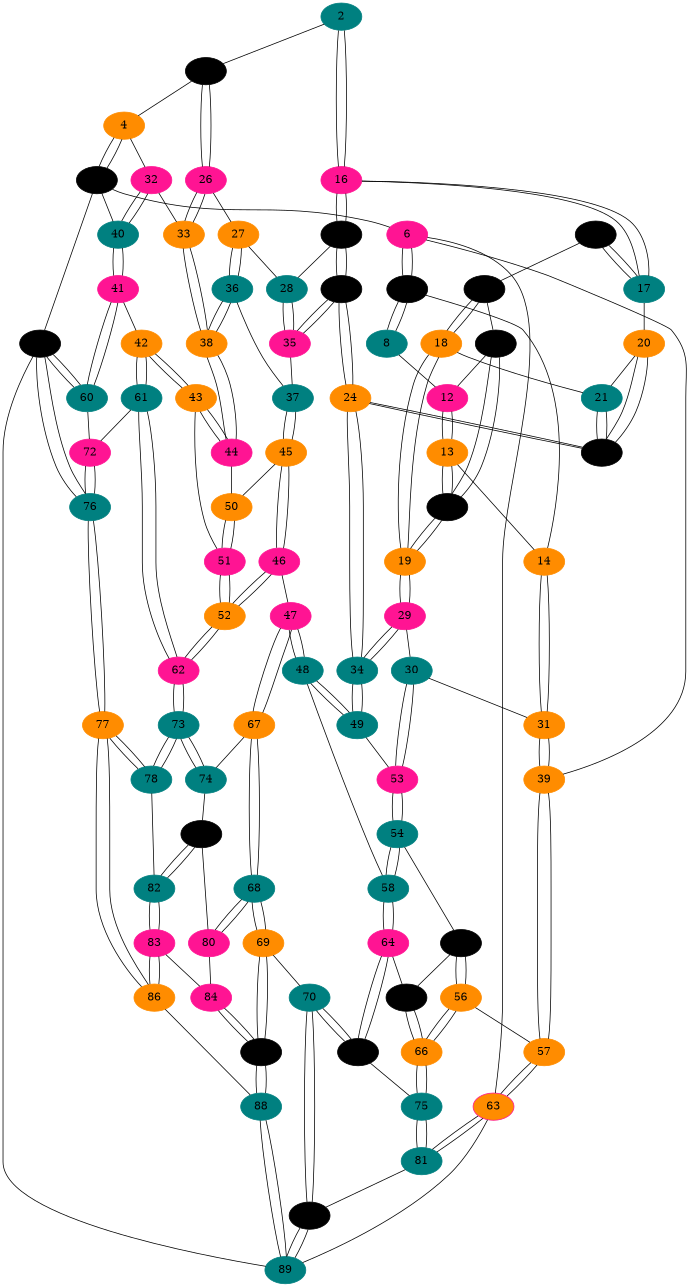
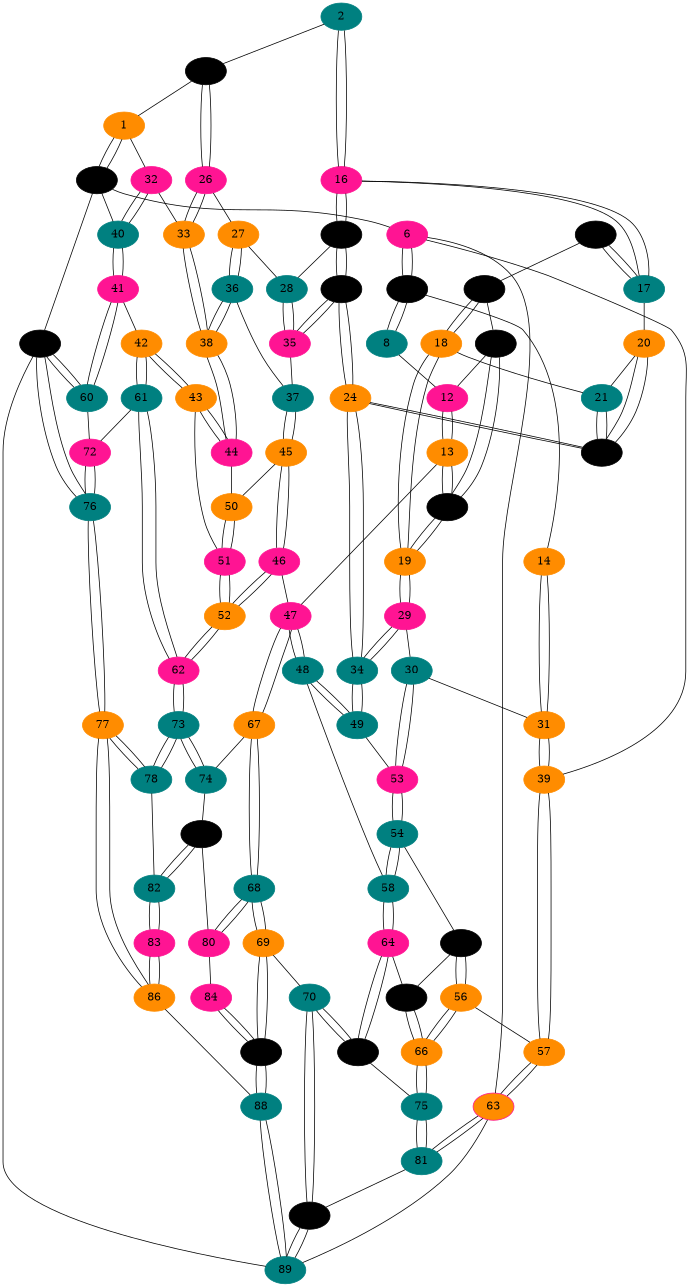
(124, 126) -> (124, 126)
(496, 507) -> (369, 534)
(183, 970) -> none
